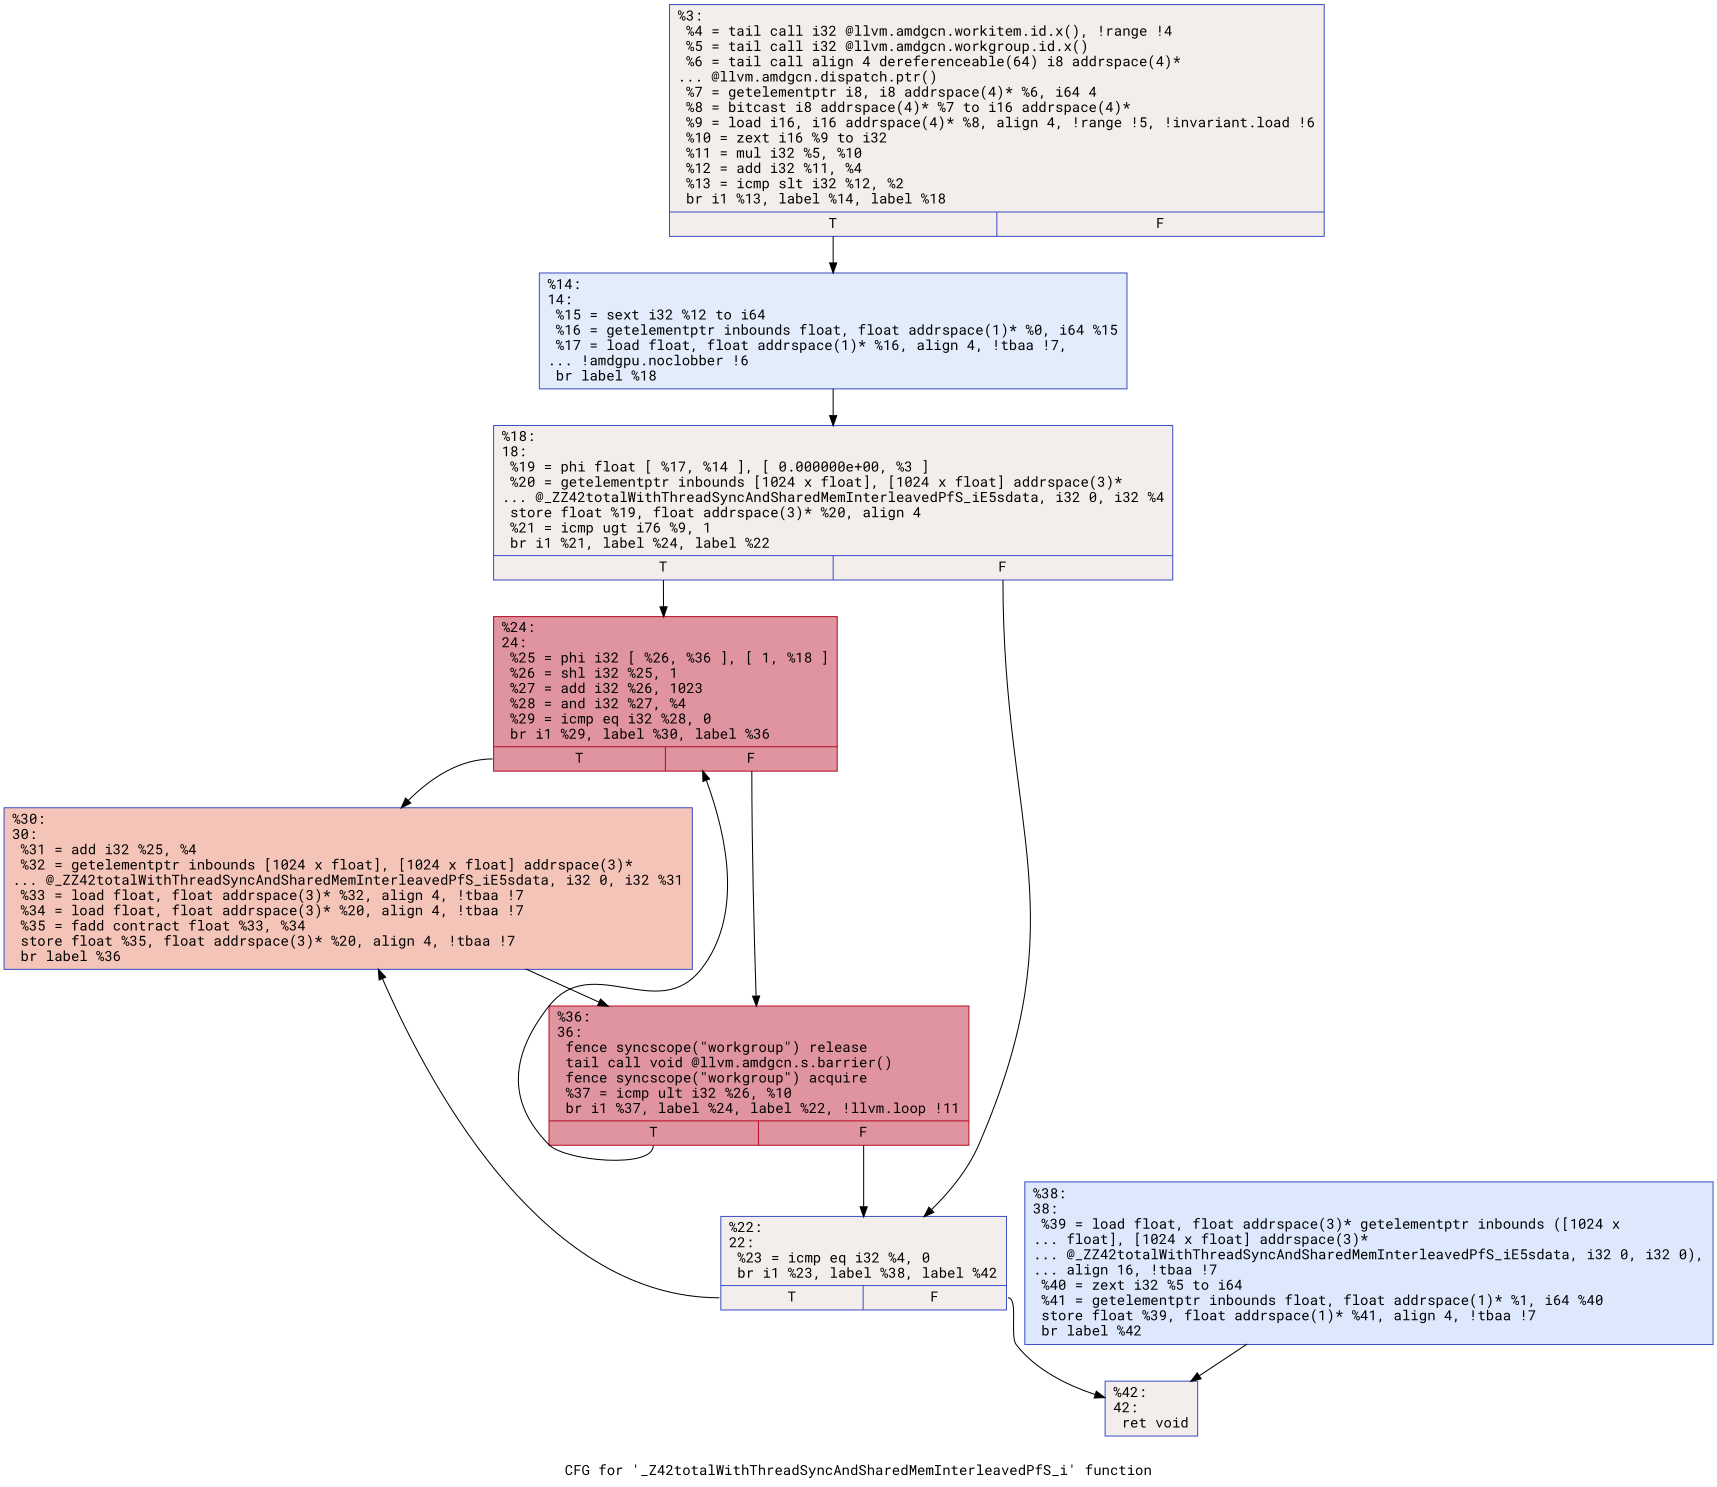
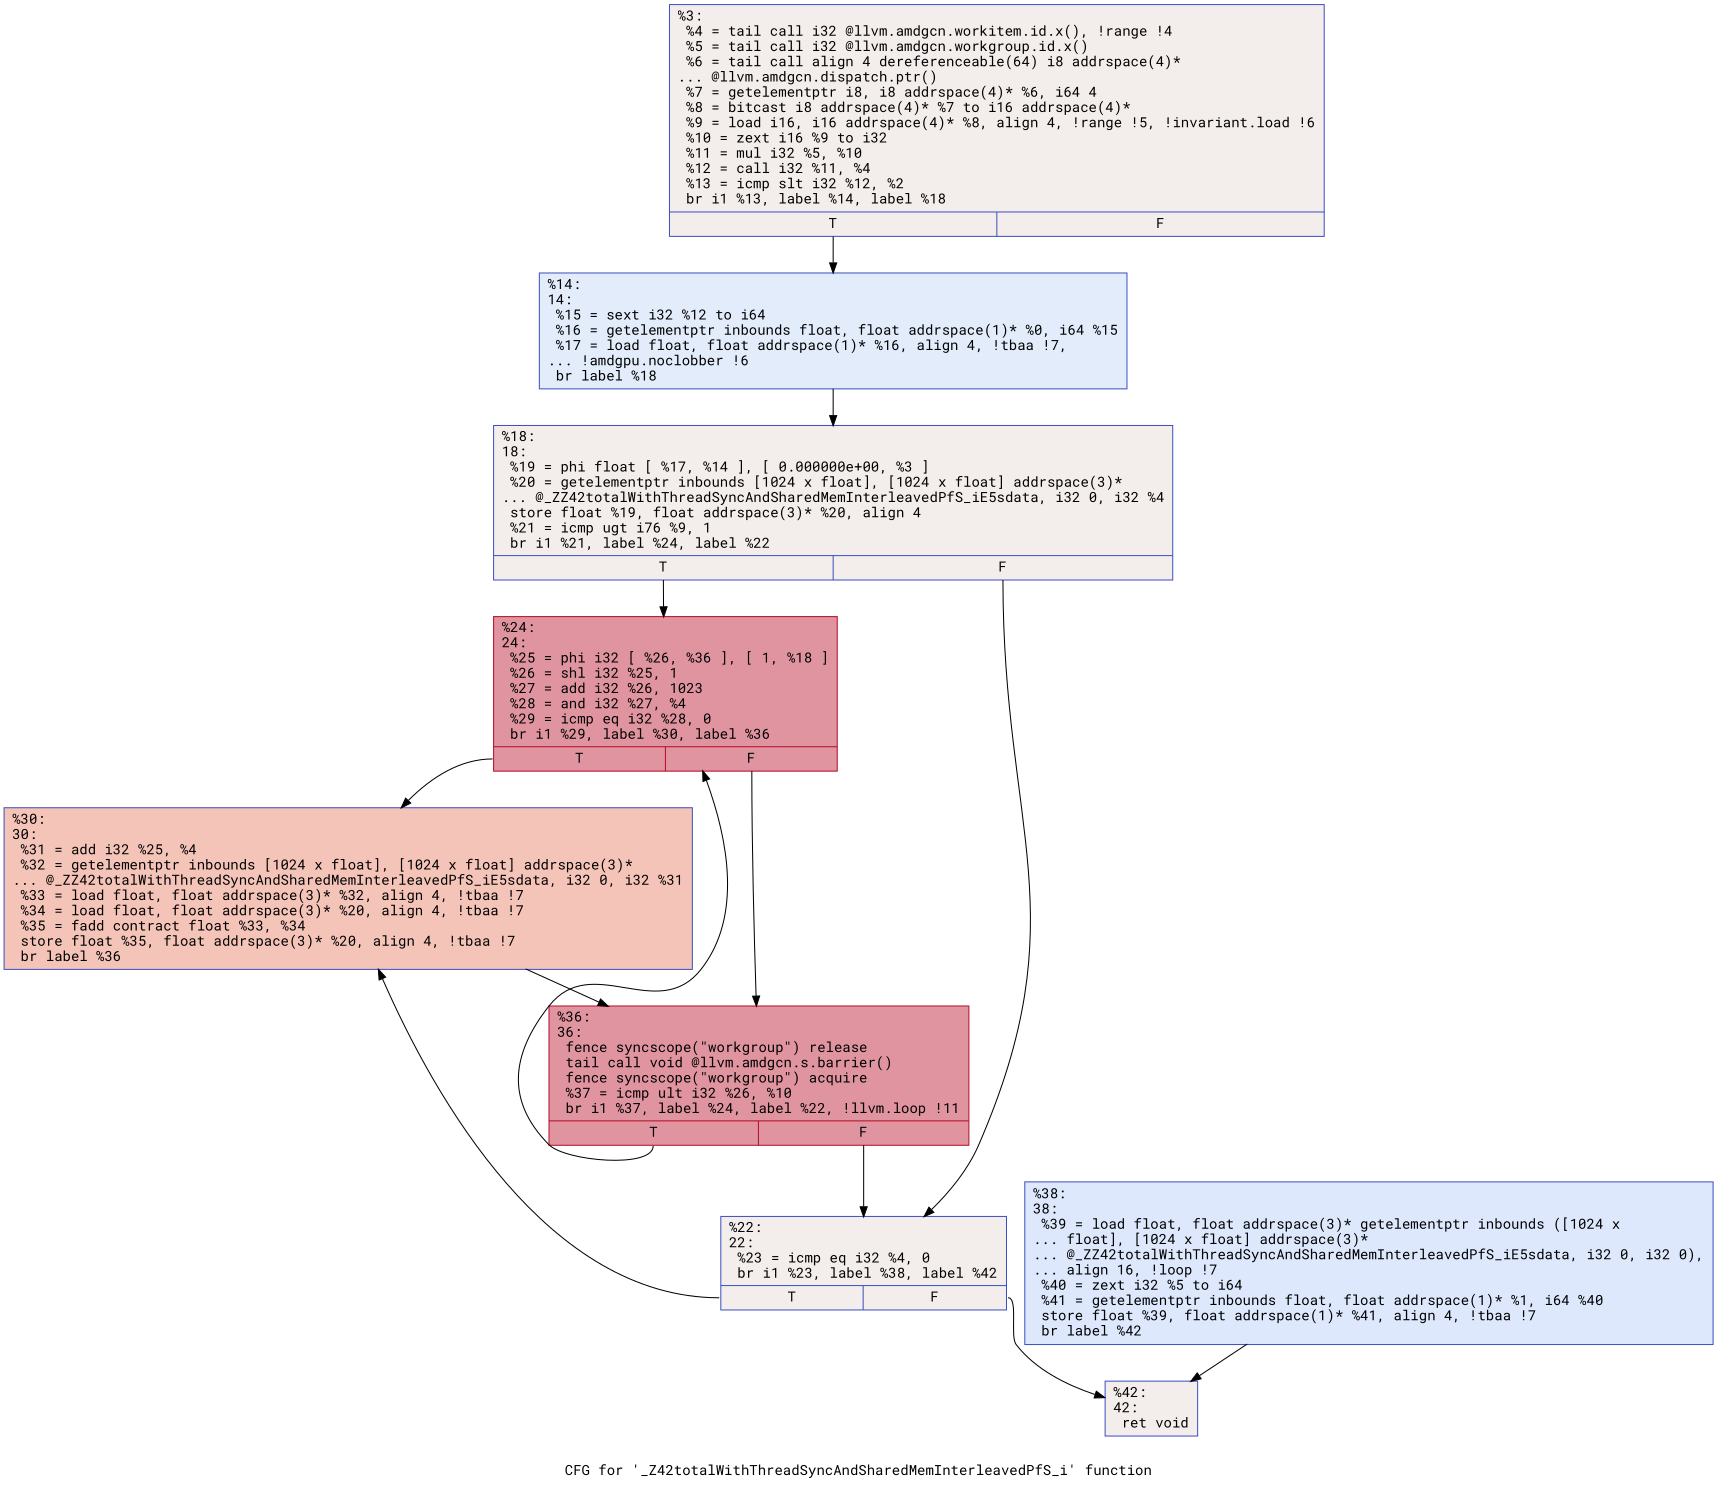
(770, 169) -> (774, 169)
(1125, 1270) -> (1125, 1270)
